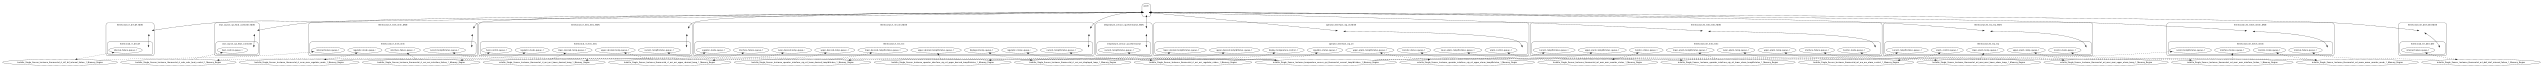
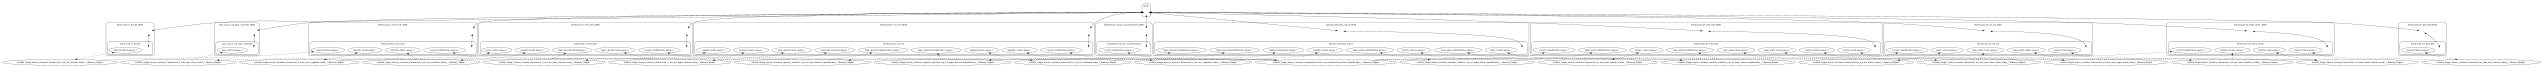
(1283, 50) -> (1283, 50)
